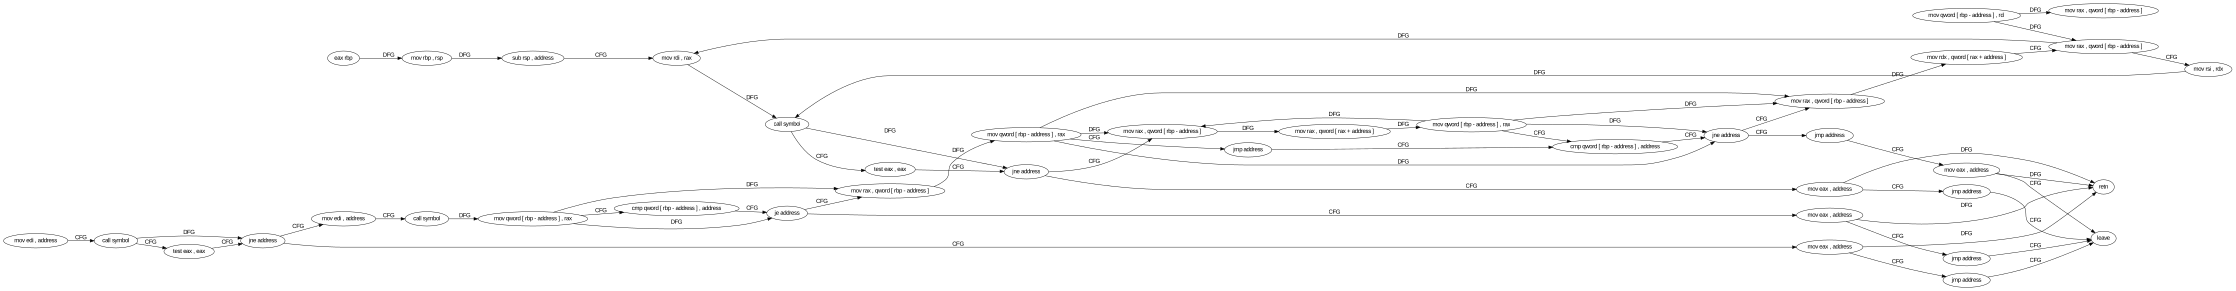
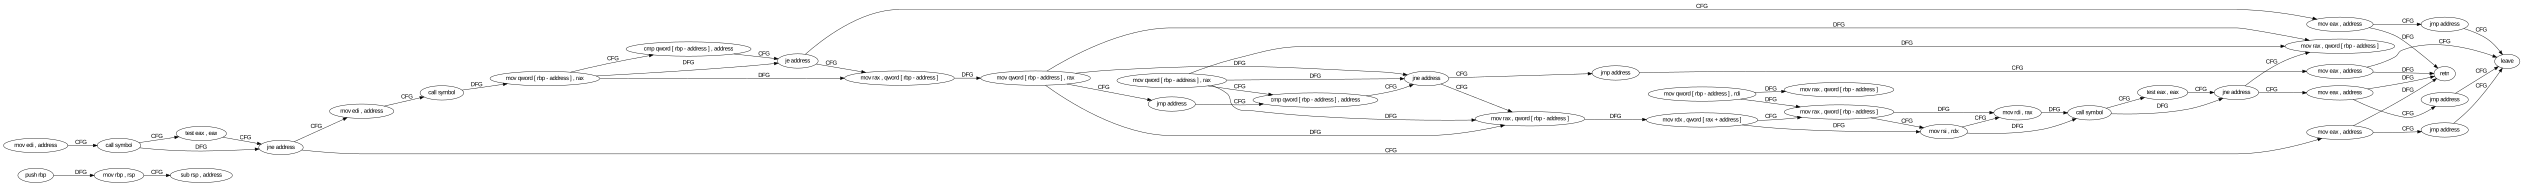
(465, 55) -> (157, 172)
(344, 58) -> (36, 175)
(606, 58) -> (1979, 123)
none -> (1829, 131)
(1335, 132) -> none
